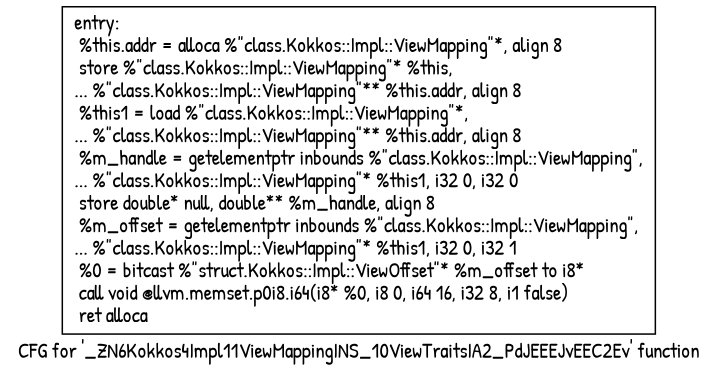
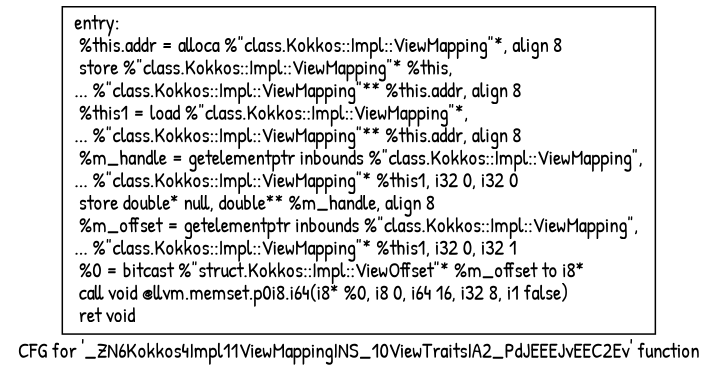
(111, 316) -> (105, 316)
